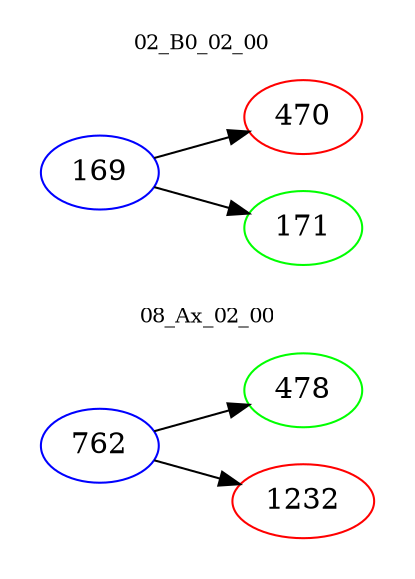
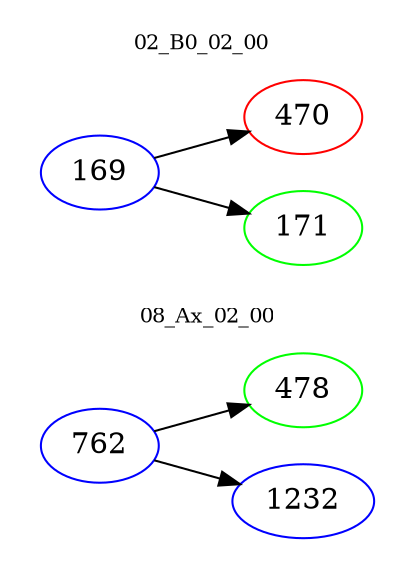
(303, 501) -> (303, 501)
